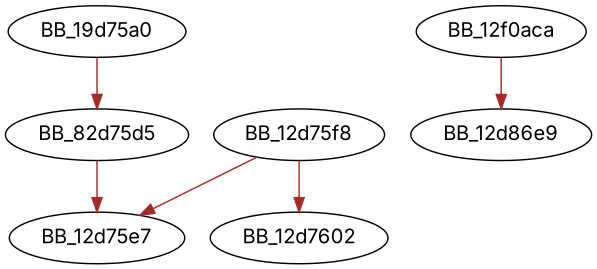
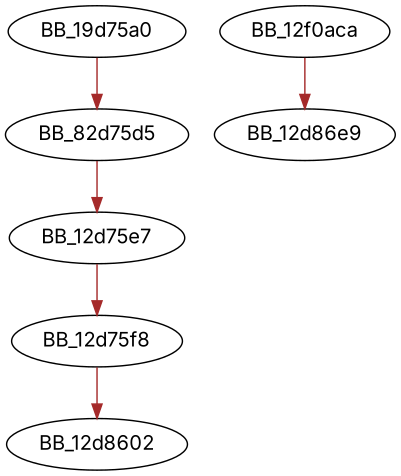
(205, 183) -> (97, 283)
(299, 238) -> (97, 444)
